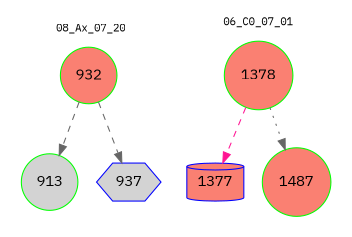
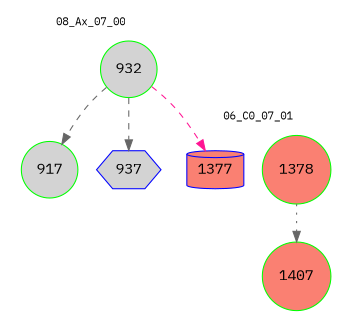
(91, 29) -> (91, 23)
(89, 75) -> (129, 69)
(236, 130) -> (185, 120)
(50, 182) -> (50, 170)
(297, 182) -> (297, 276)
